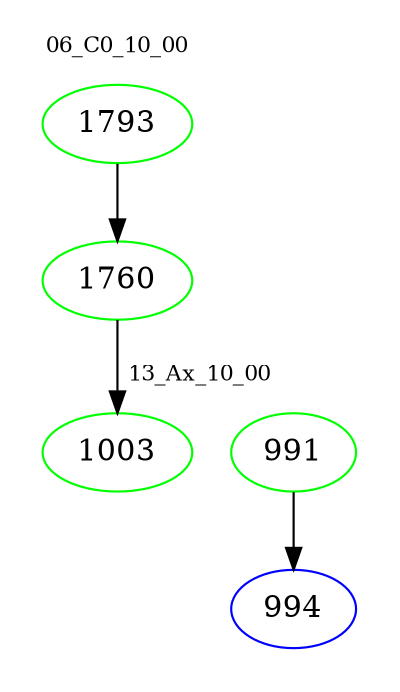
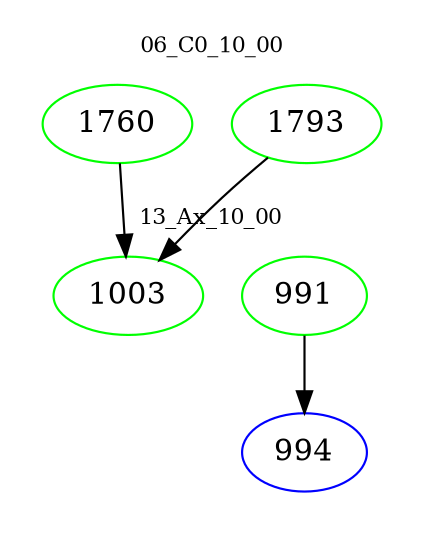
(117, 192) -> (206, 213)
